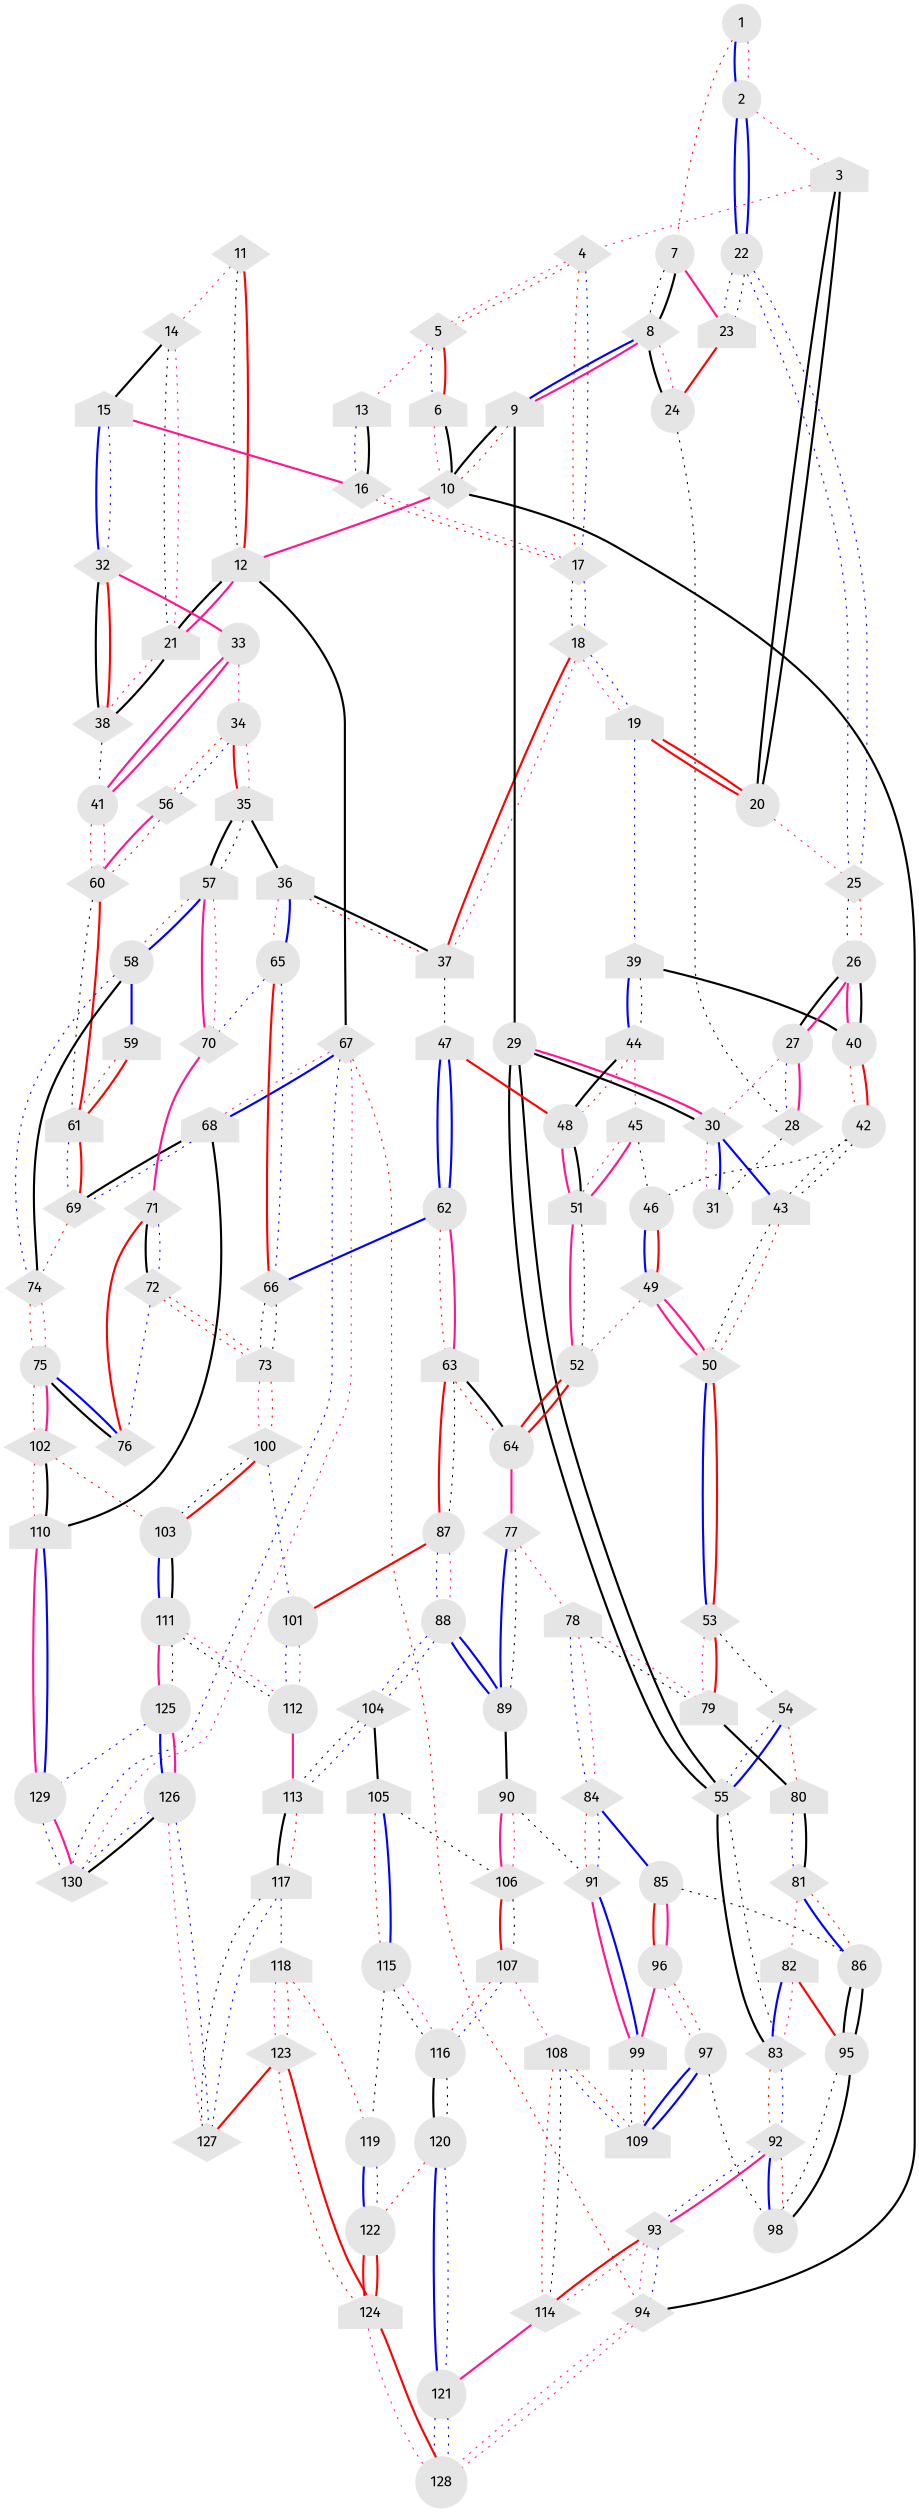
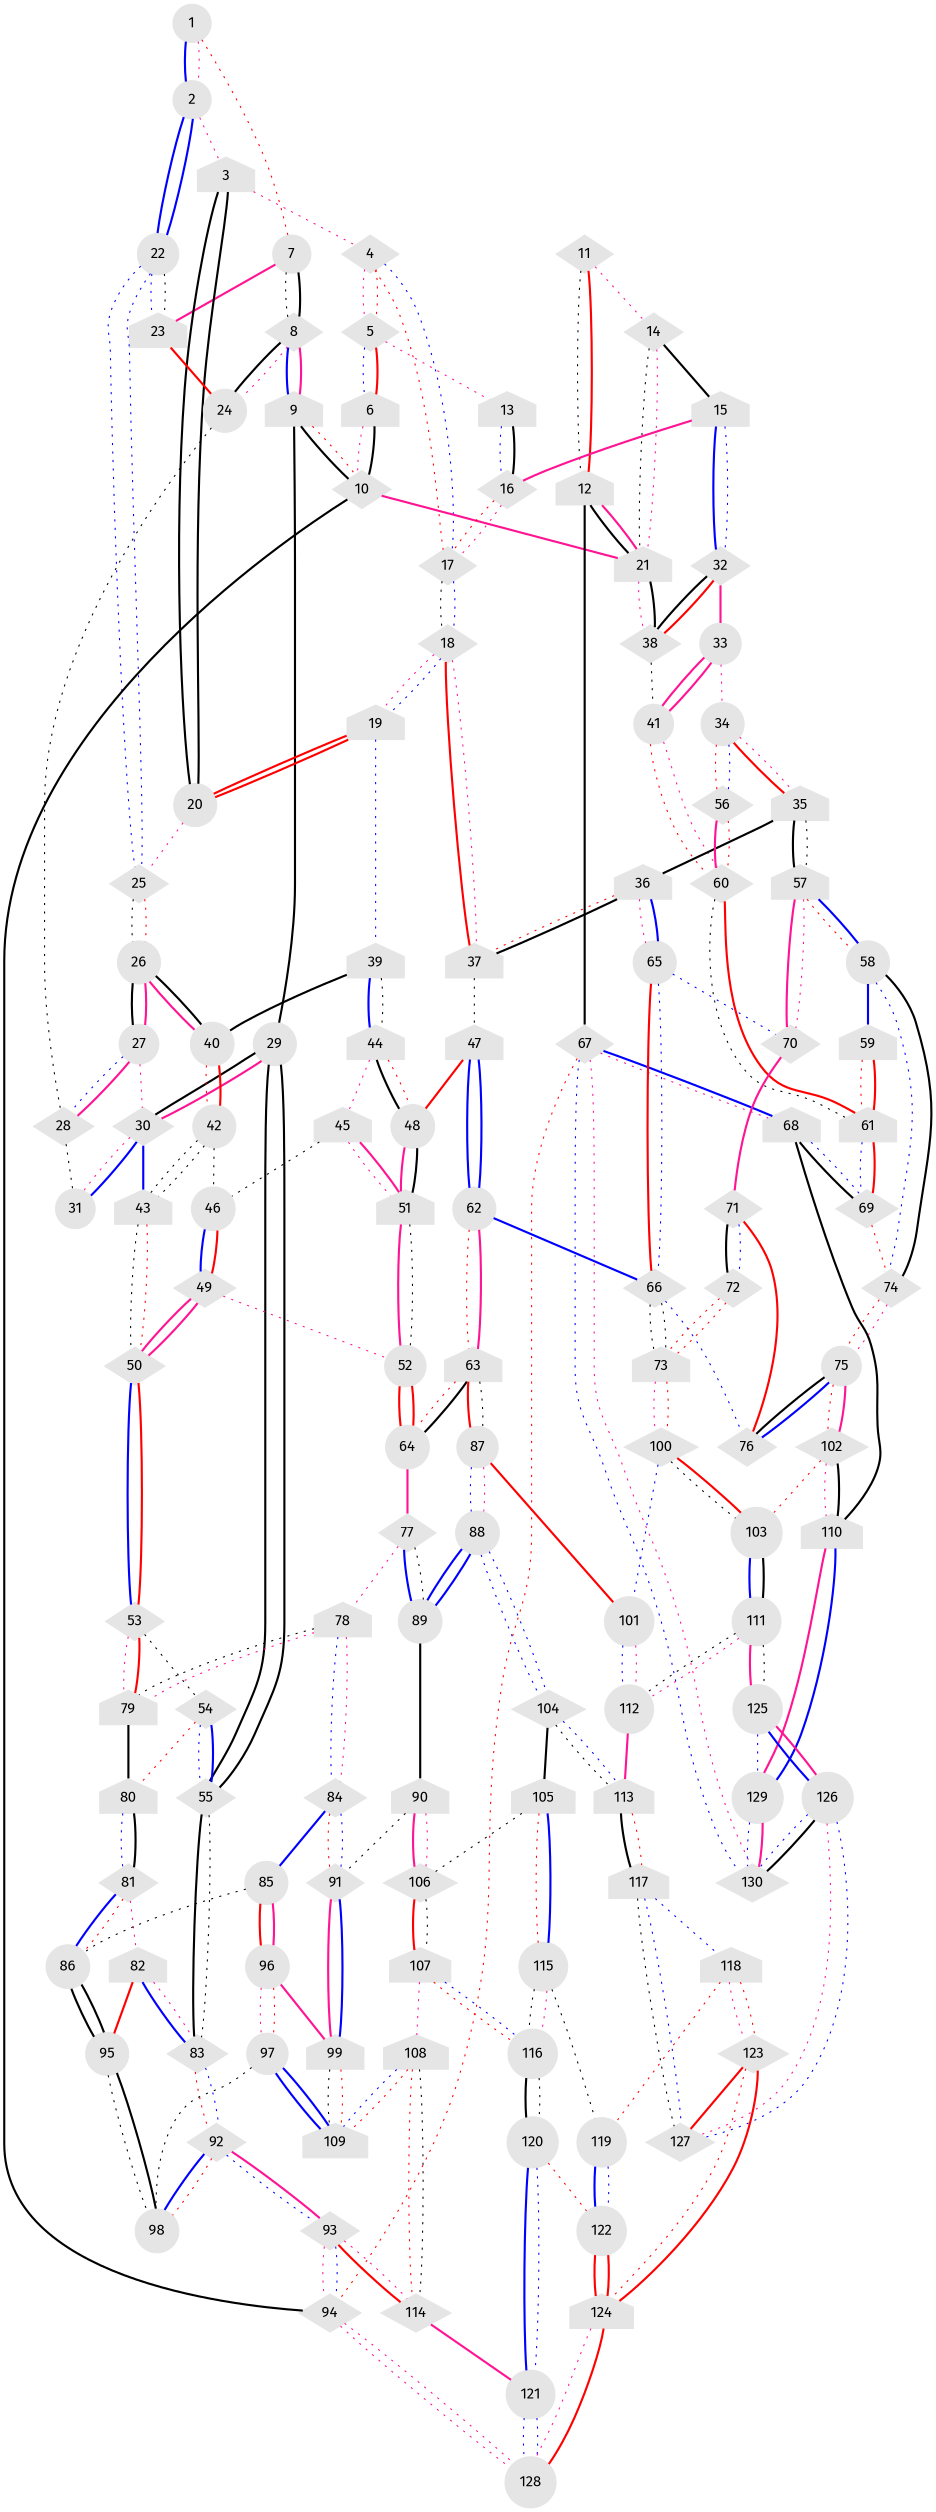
(347, 528) -> (500, 527)
(139, 1368) -> (709, 1363)
